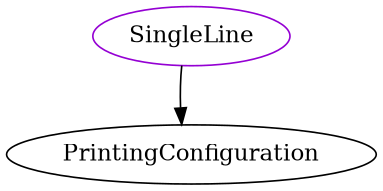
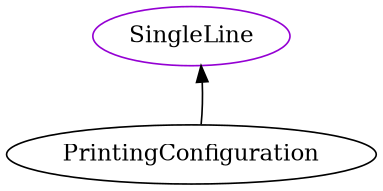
(180, 87) -> (202, 103)
